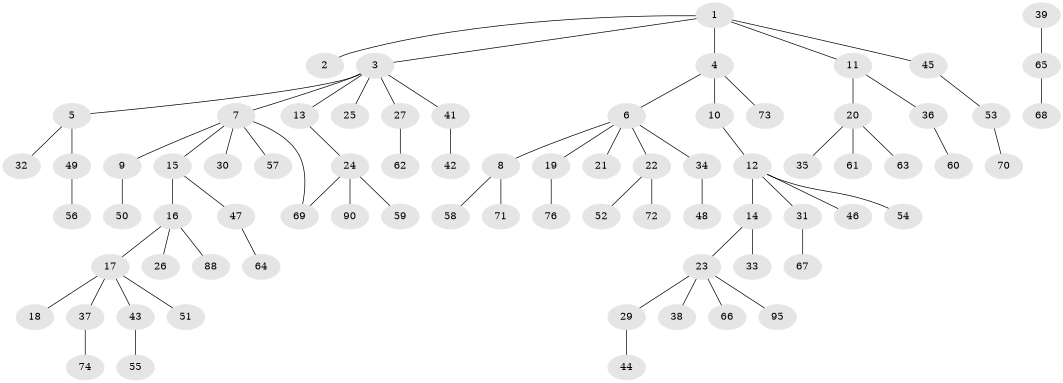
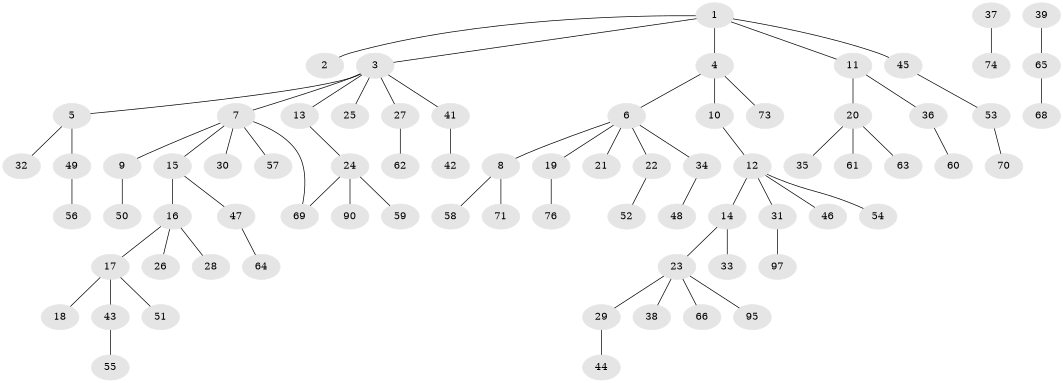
(652, 217) -> none
(211, 267) -> (211, 267)
(803, 267) -> (778, 267)
(98, 292) -> none
